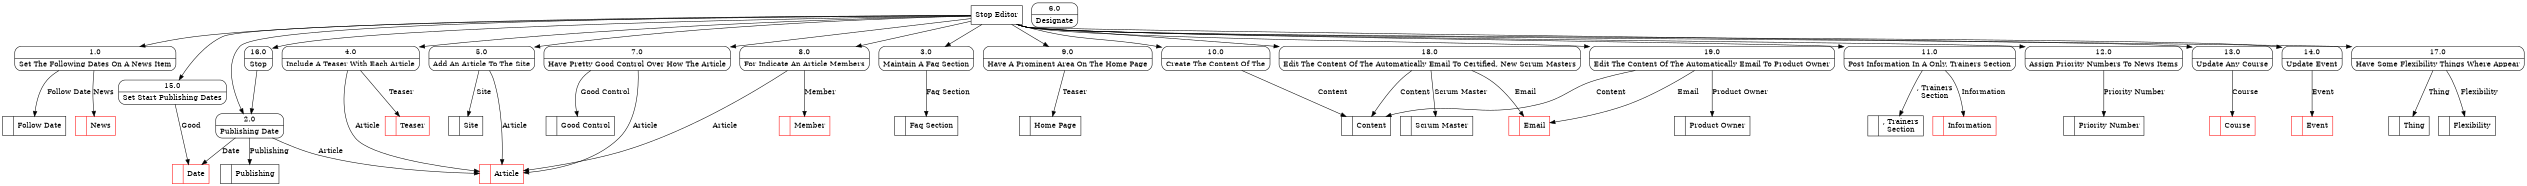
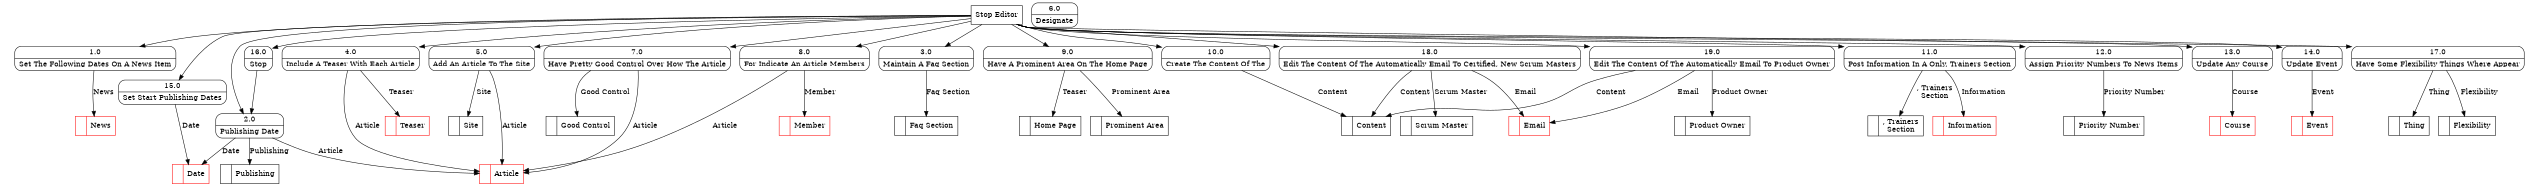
(34, 126) -> none
(191, 126) -> (191, 126)
none -> (1129, 126)
